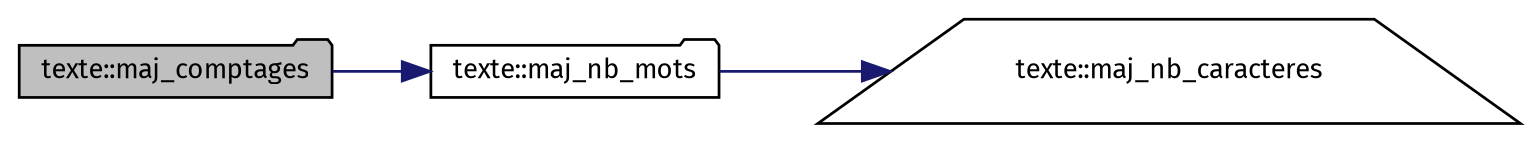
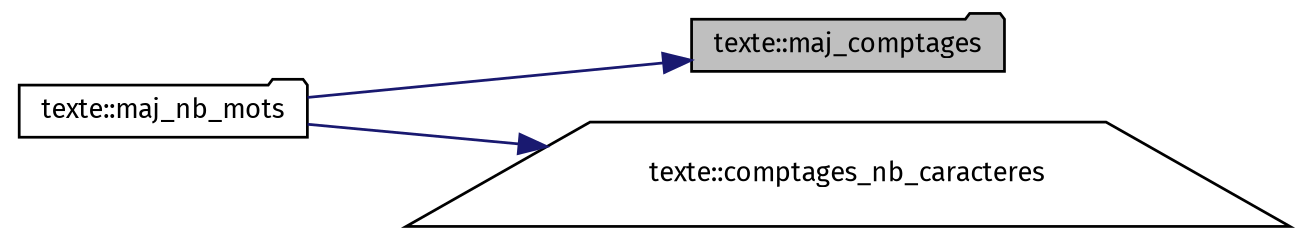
(367, 71) -> (485, 80)
(1169, 71) -> (848, 174)
